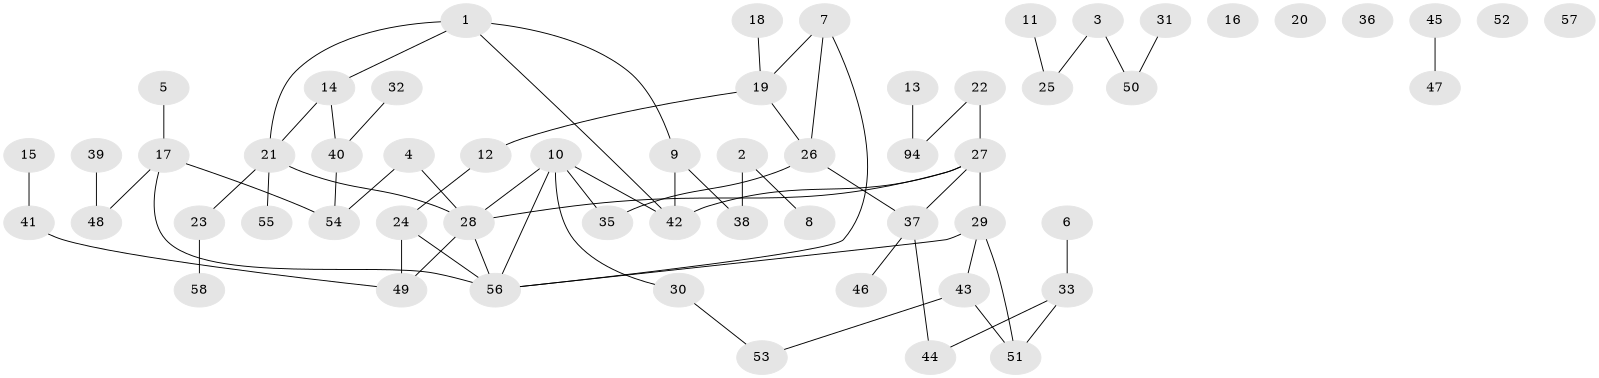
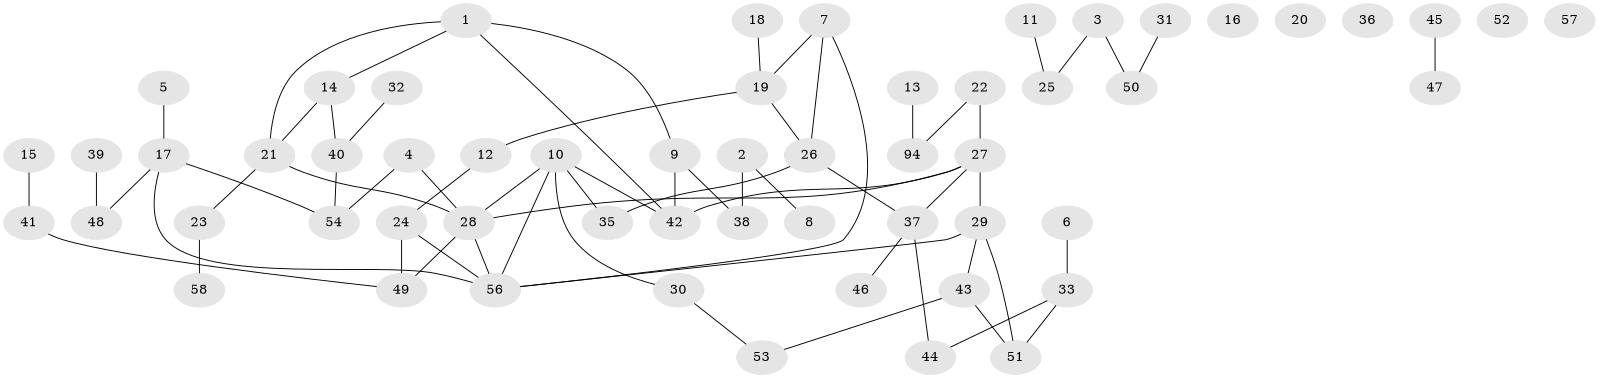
(267, 223) -> none
